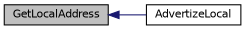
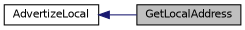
(133, 15) -> (123, 15)
